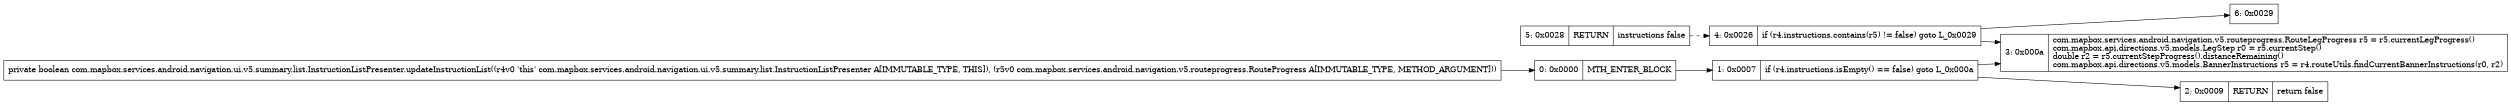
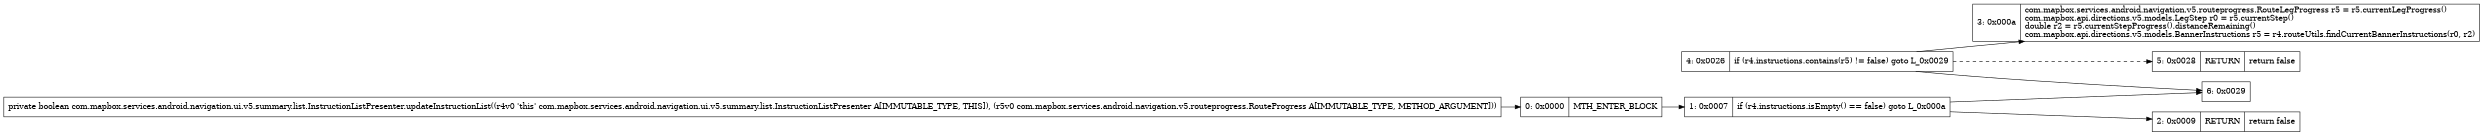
(1652, 36) -> (2272, 61)
(1697, 36) -> (2050, 62)
(1986, 64) -> (2073, 97)
